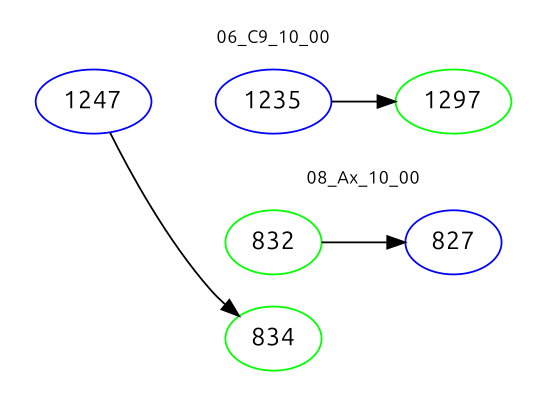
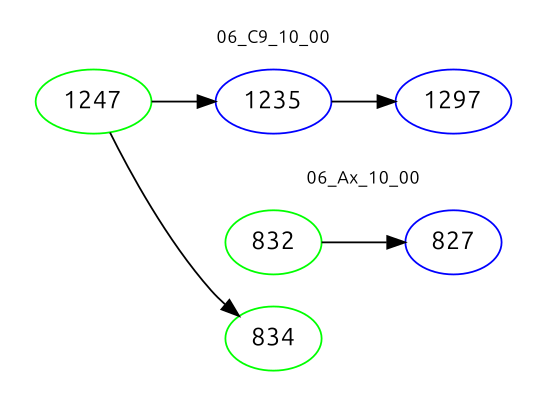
(94, 102) -> (94, 102)
none -> (174, 102)
(453, 102) -> (453, 102)
(363, 179) -> (363, 179)
